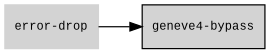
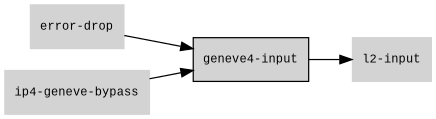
(204, 27) -> (251, 60)
none -> (392, 60)
none -> (77, 92)
